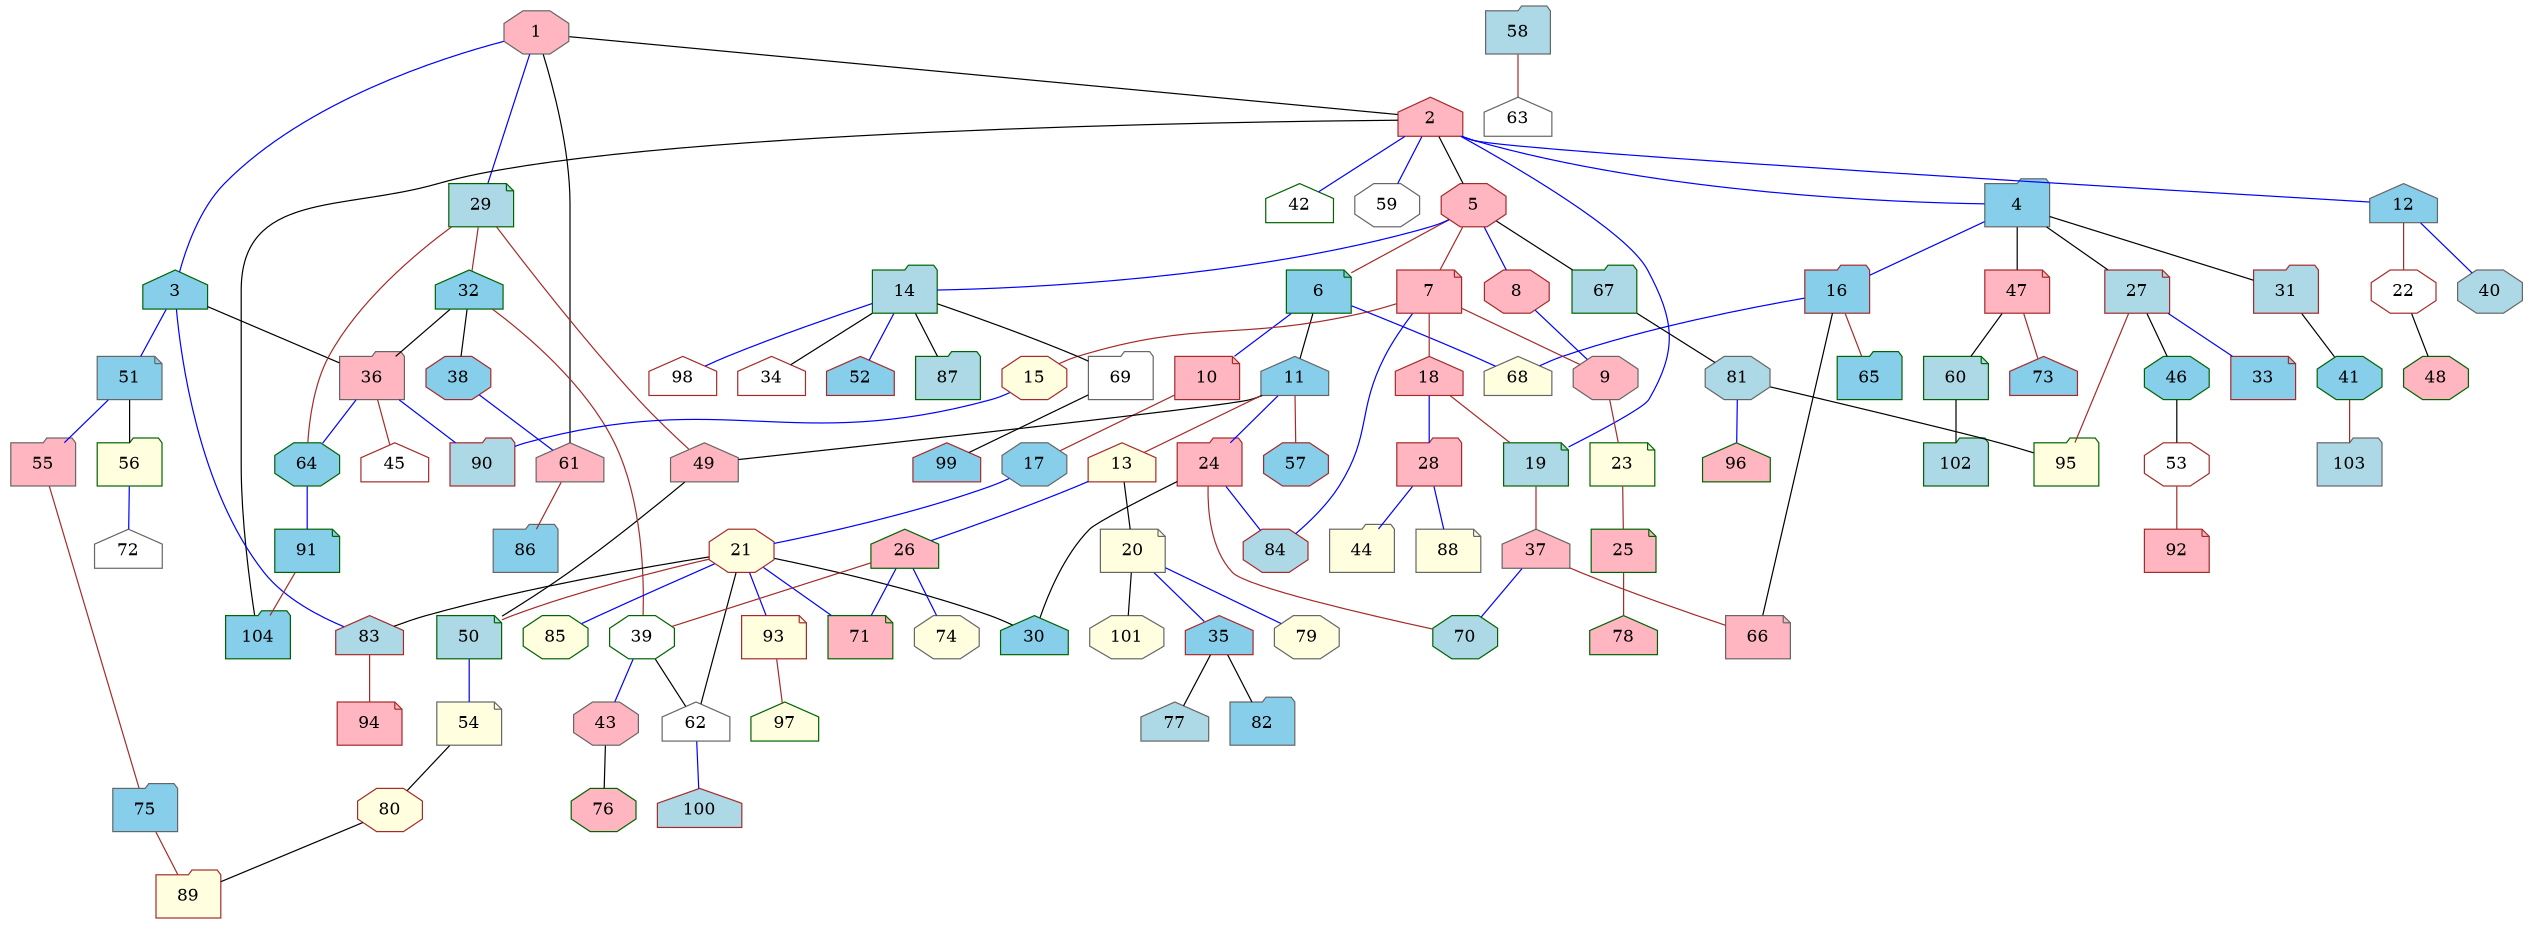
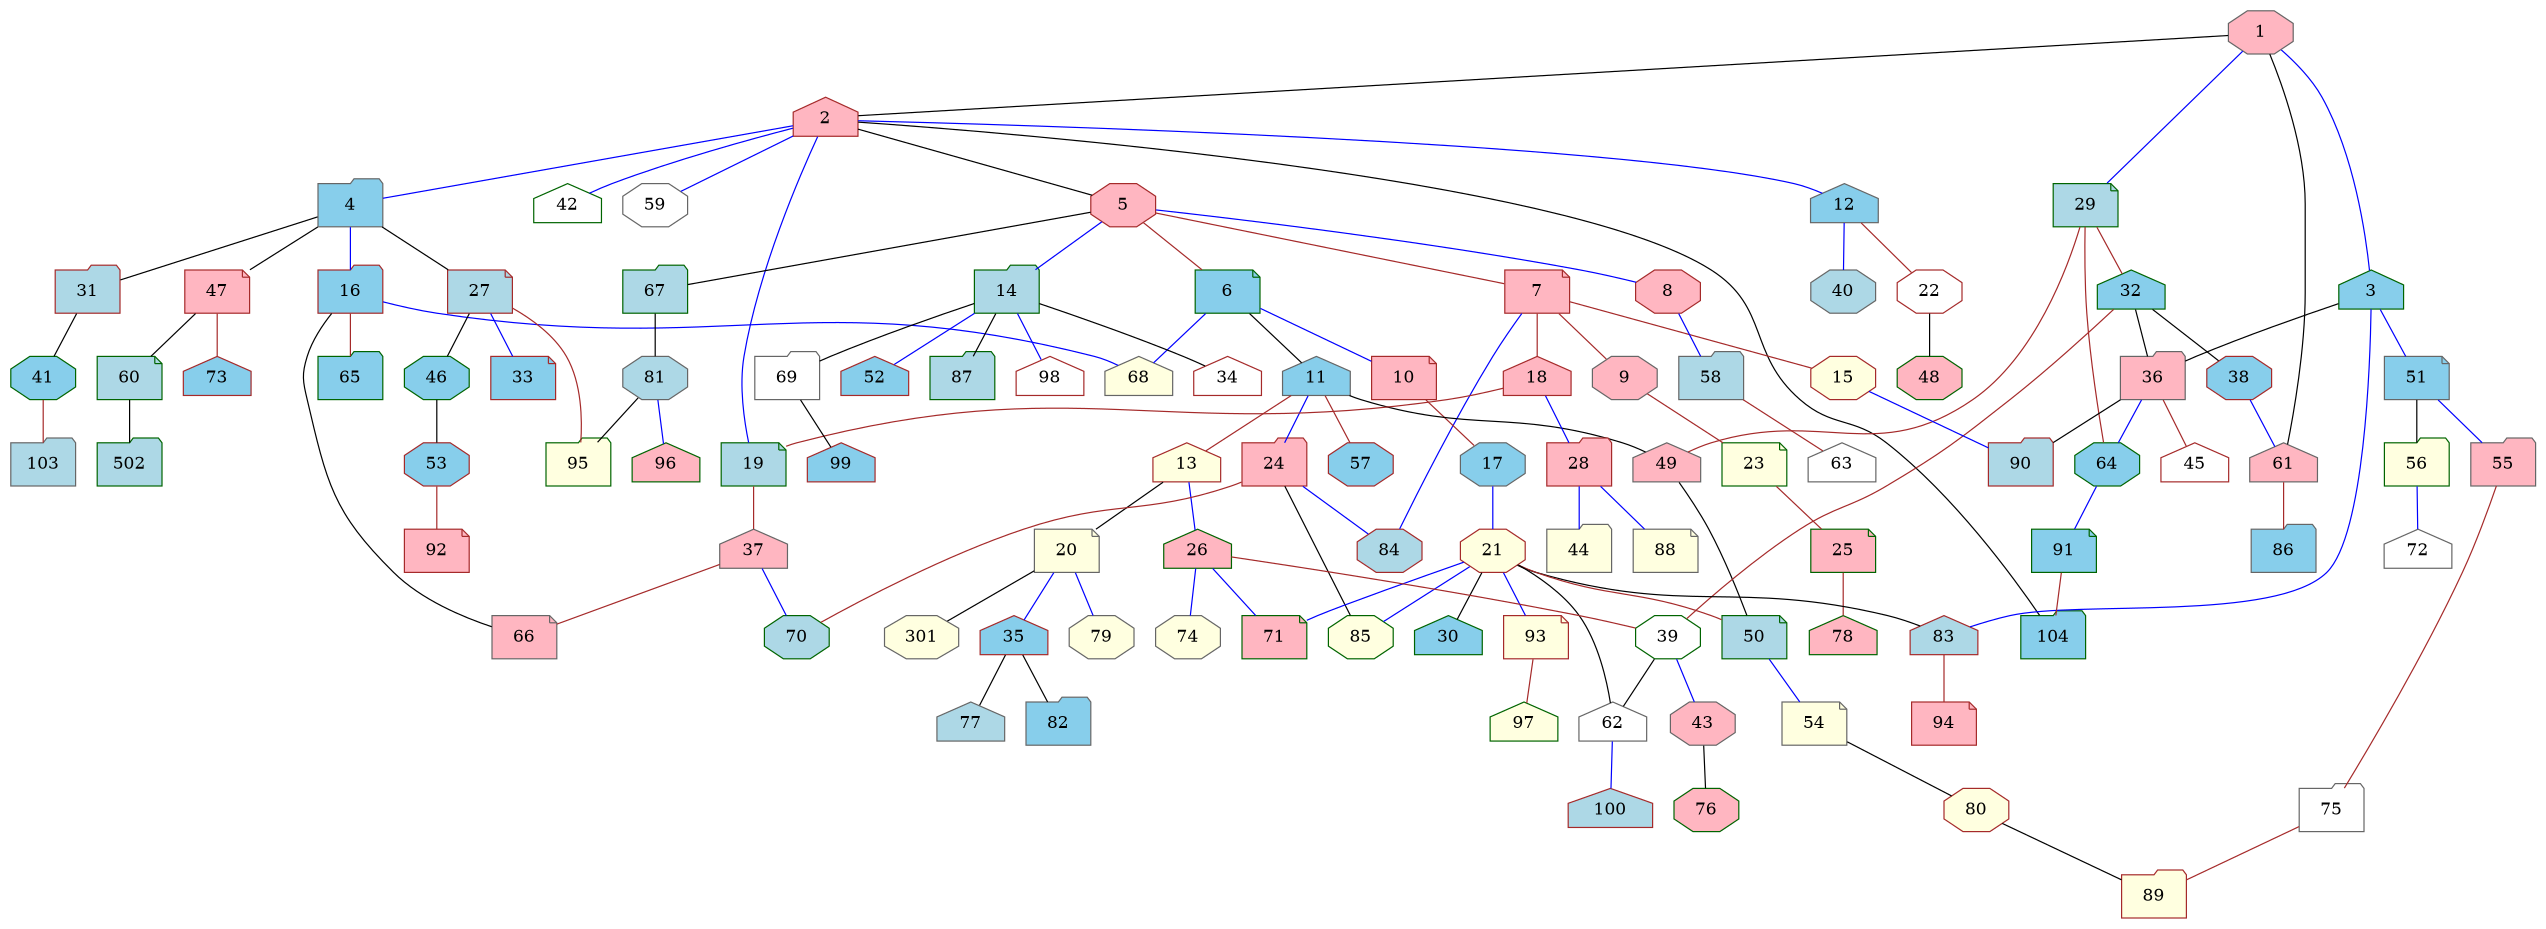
(1561, 335) -> (1694, 343)
(427, 421) -> (2087, 421)
(1956, 464) -> (130, 464)
(2177, 464) -> (437, 464)
(1089, 530) -> (1318, 551)
(1127, 637) -> (922, 637)
(145, 810) -> (2332, 810)
